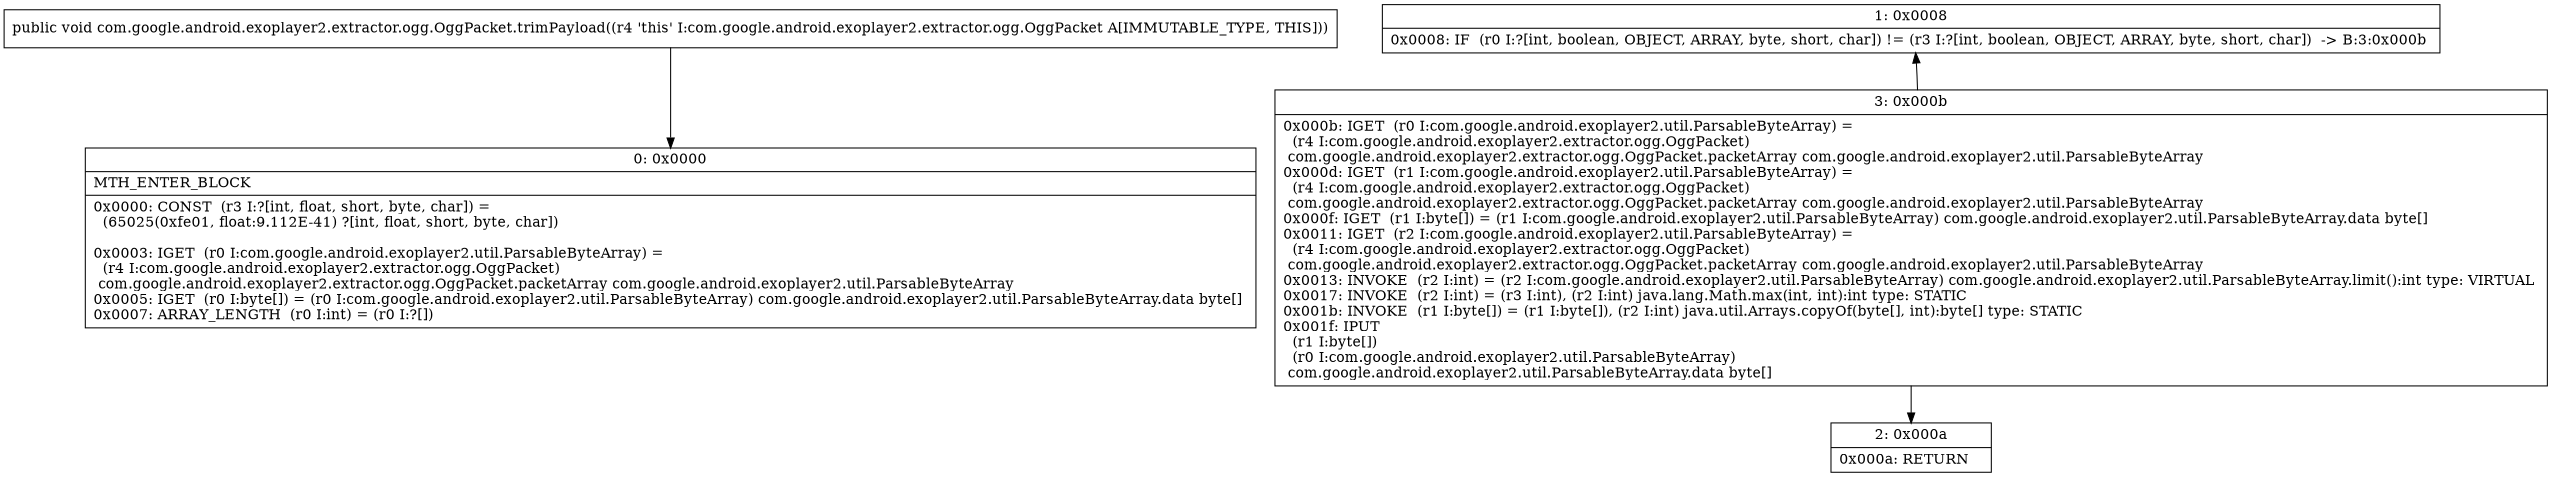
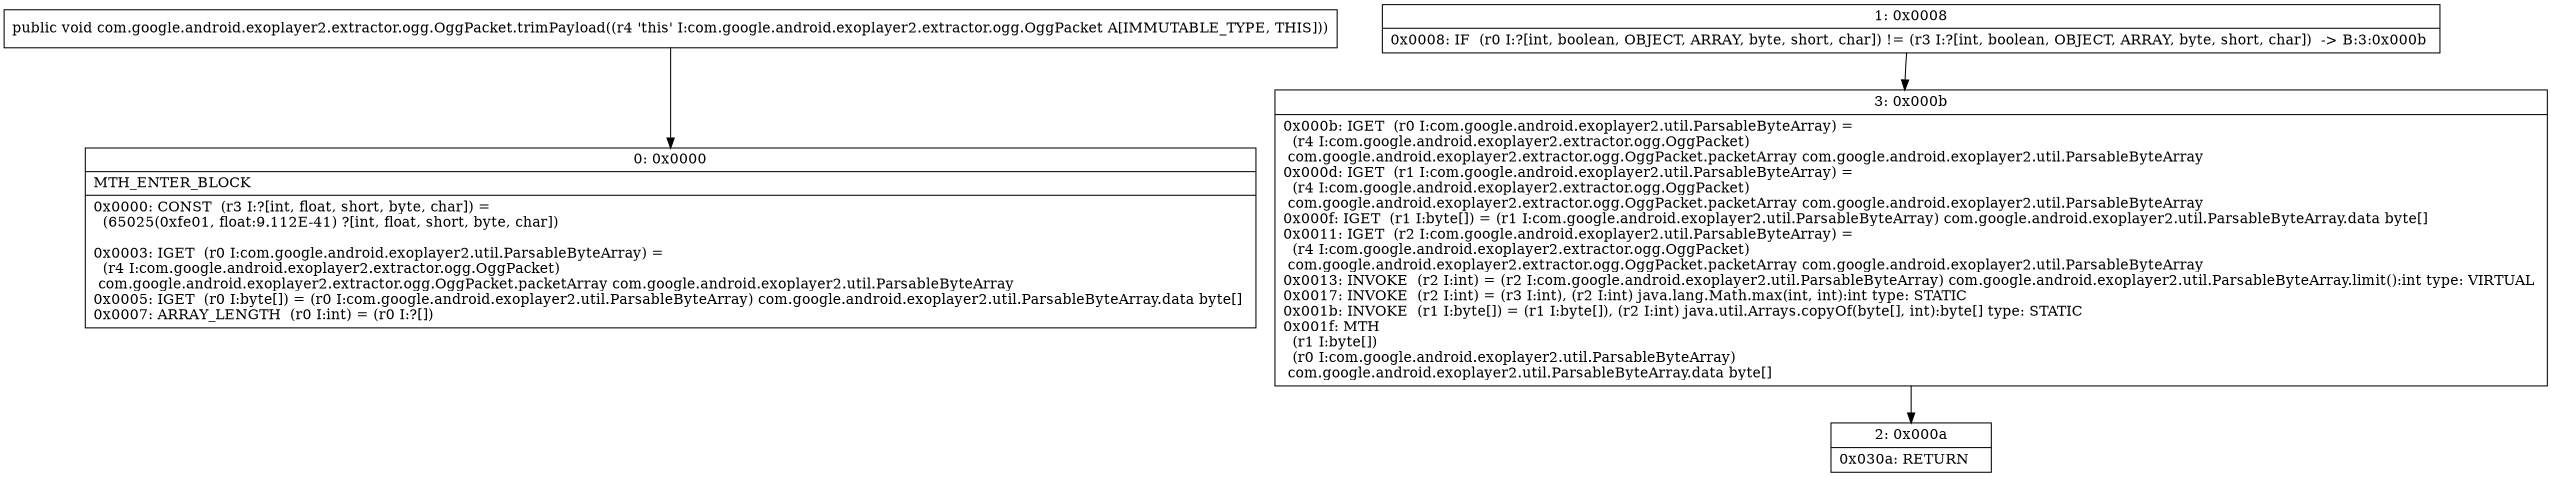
(1917, 77) -> (1906, 66)
(1336, 327) -> (1336, 327)
(1911, 459) -> (1911, 459)
